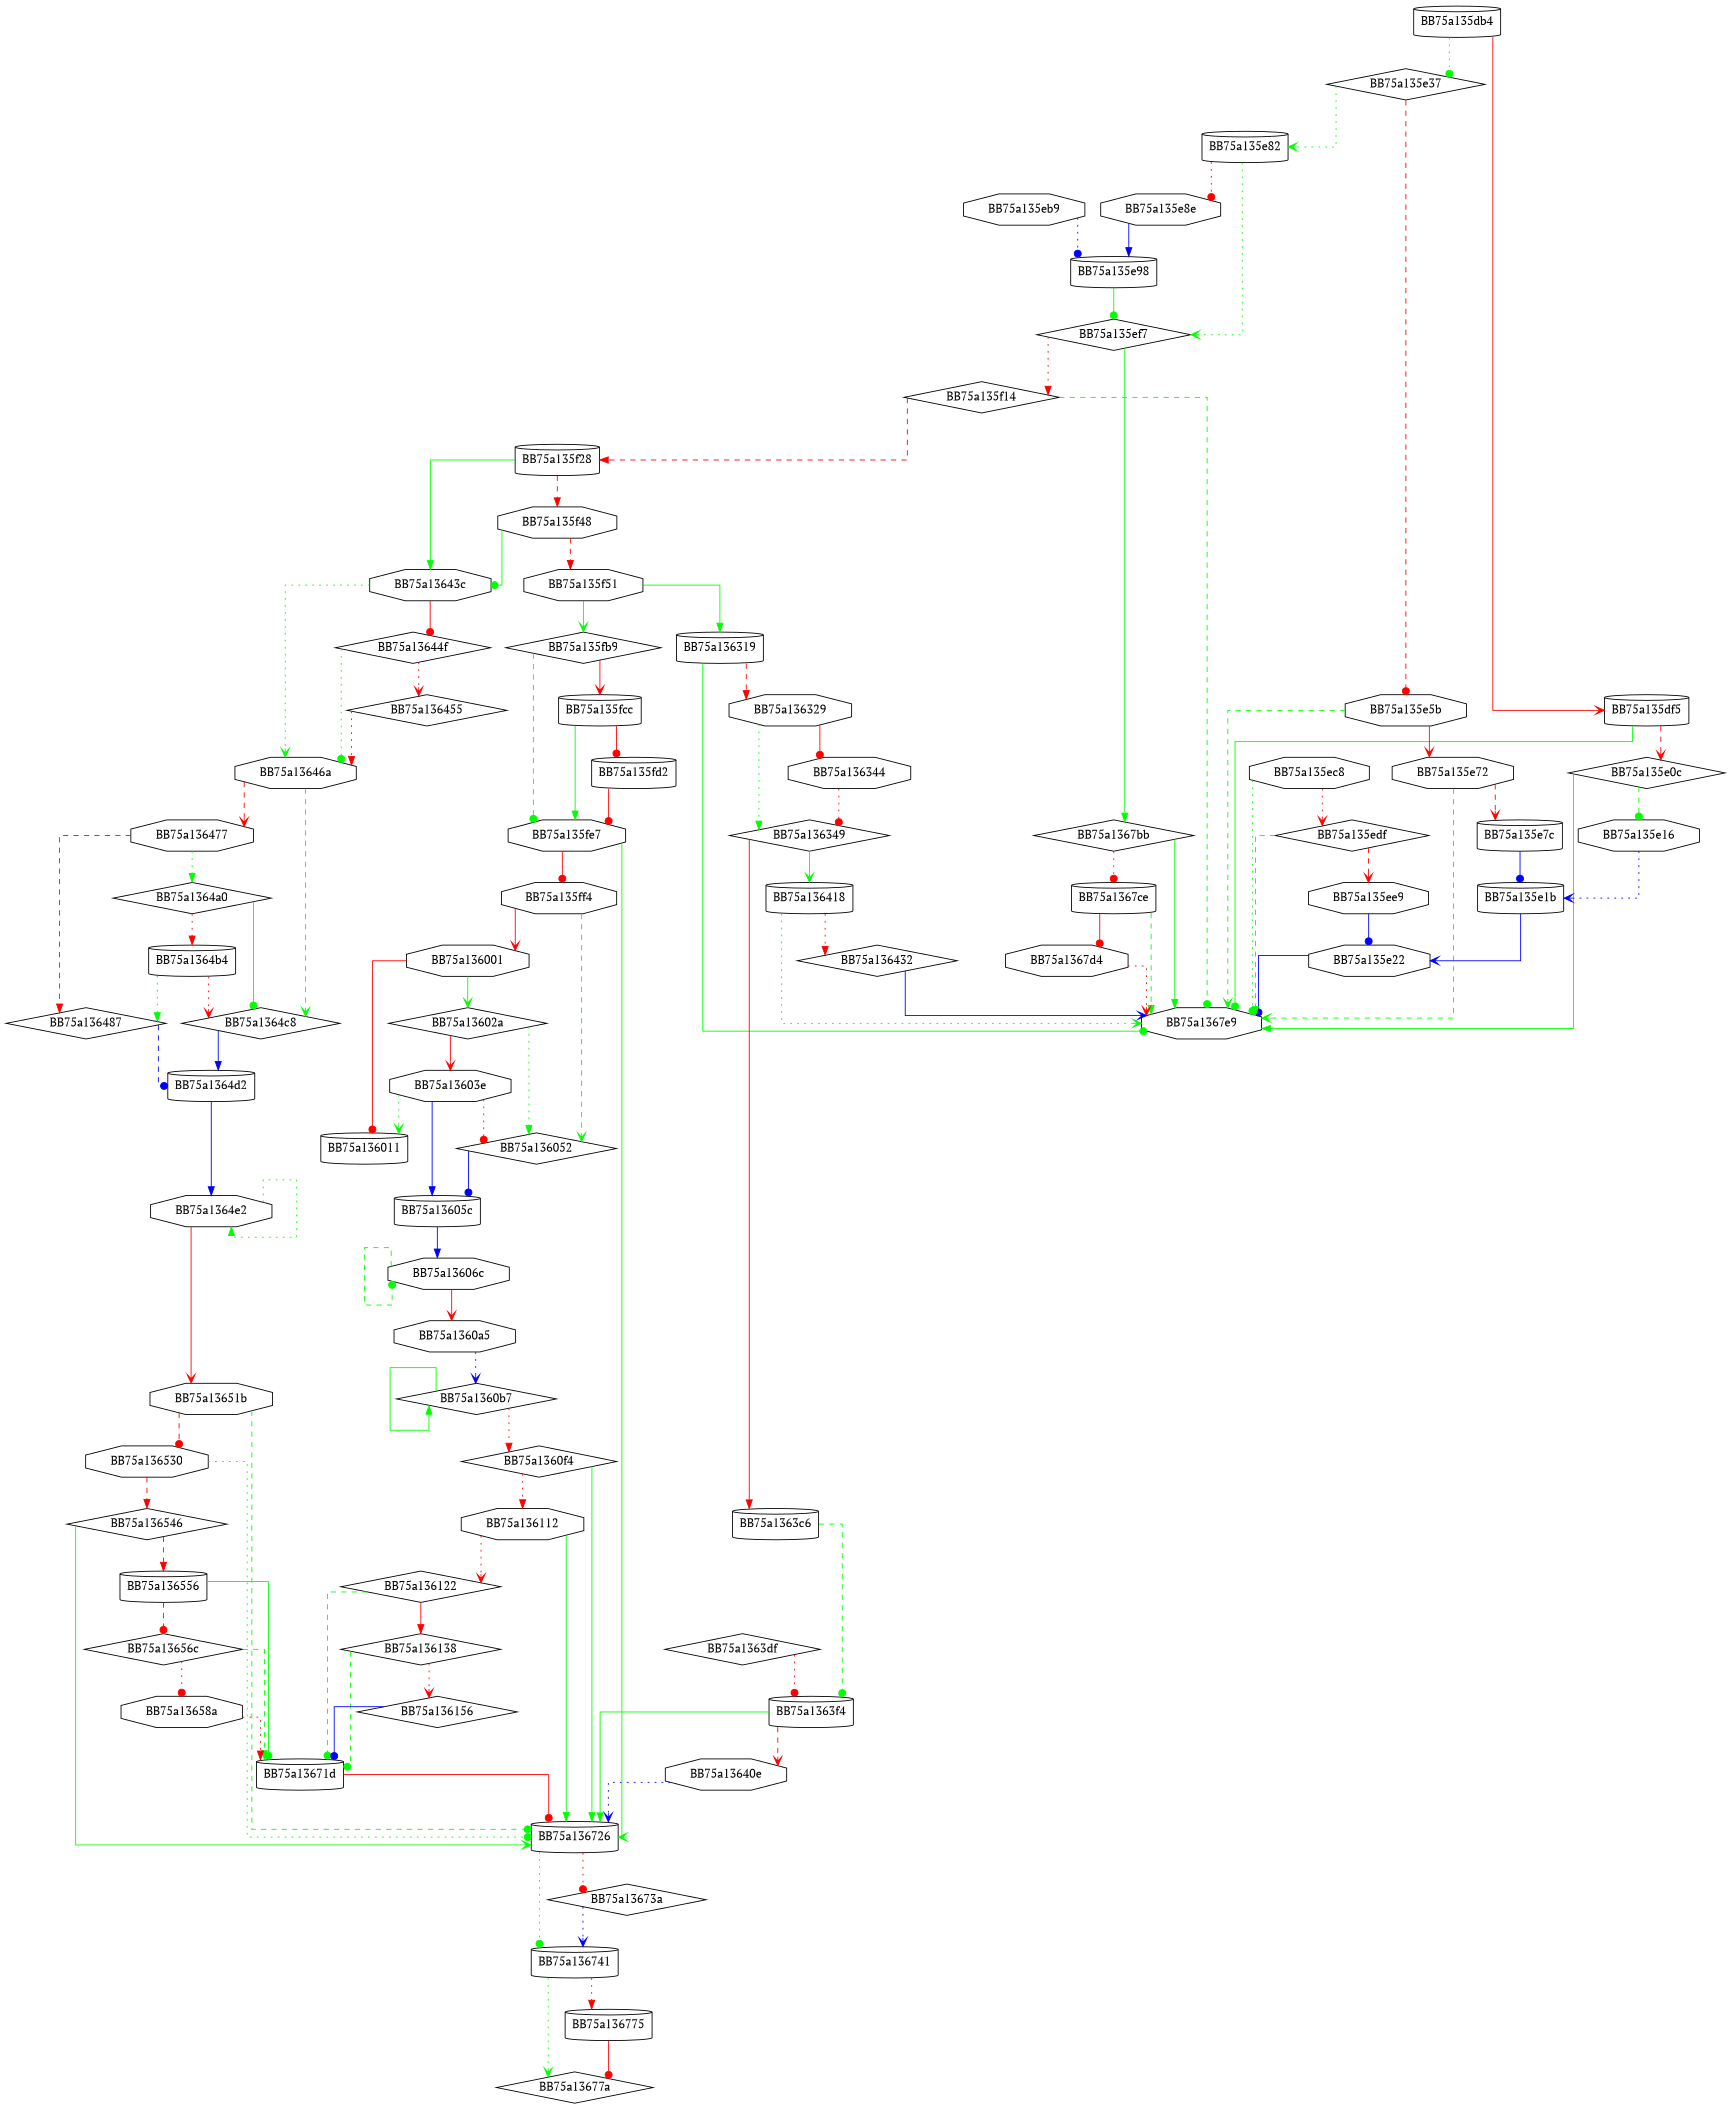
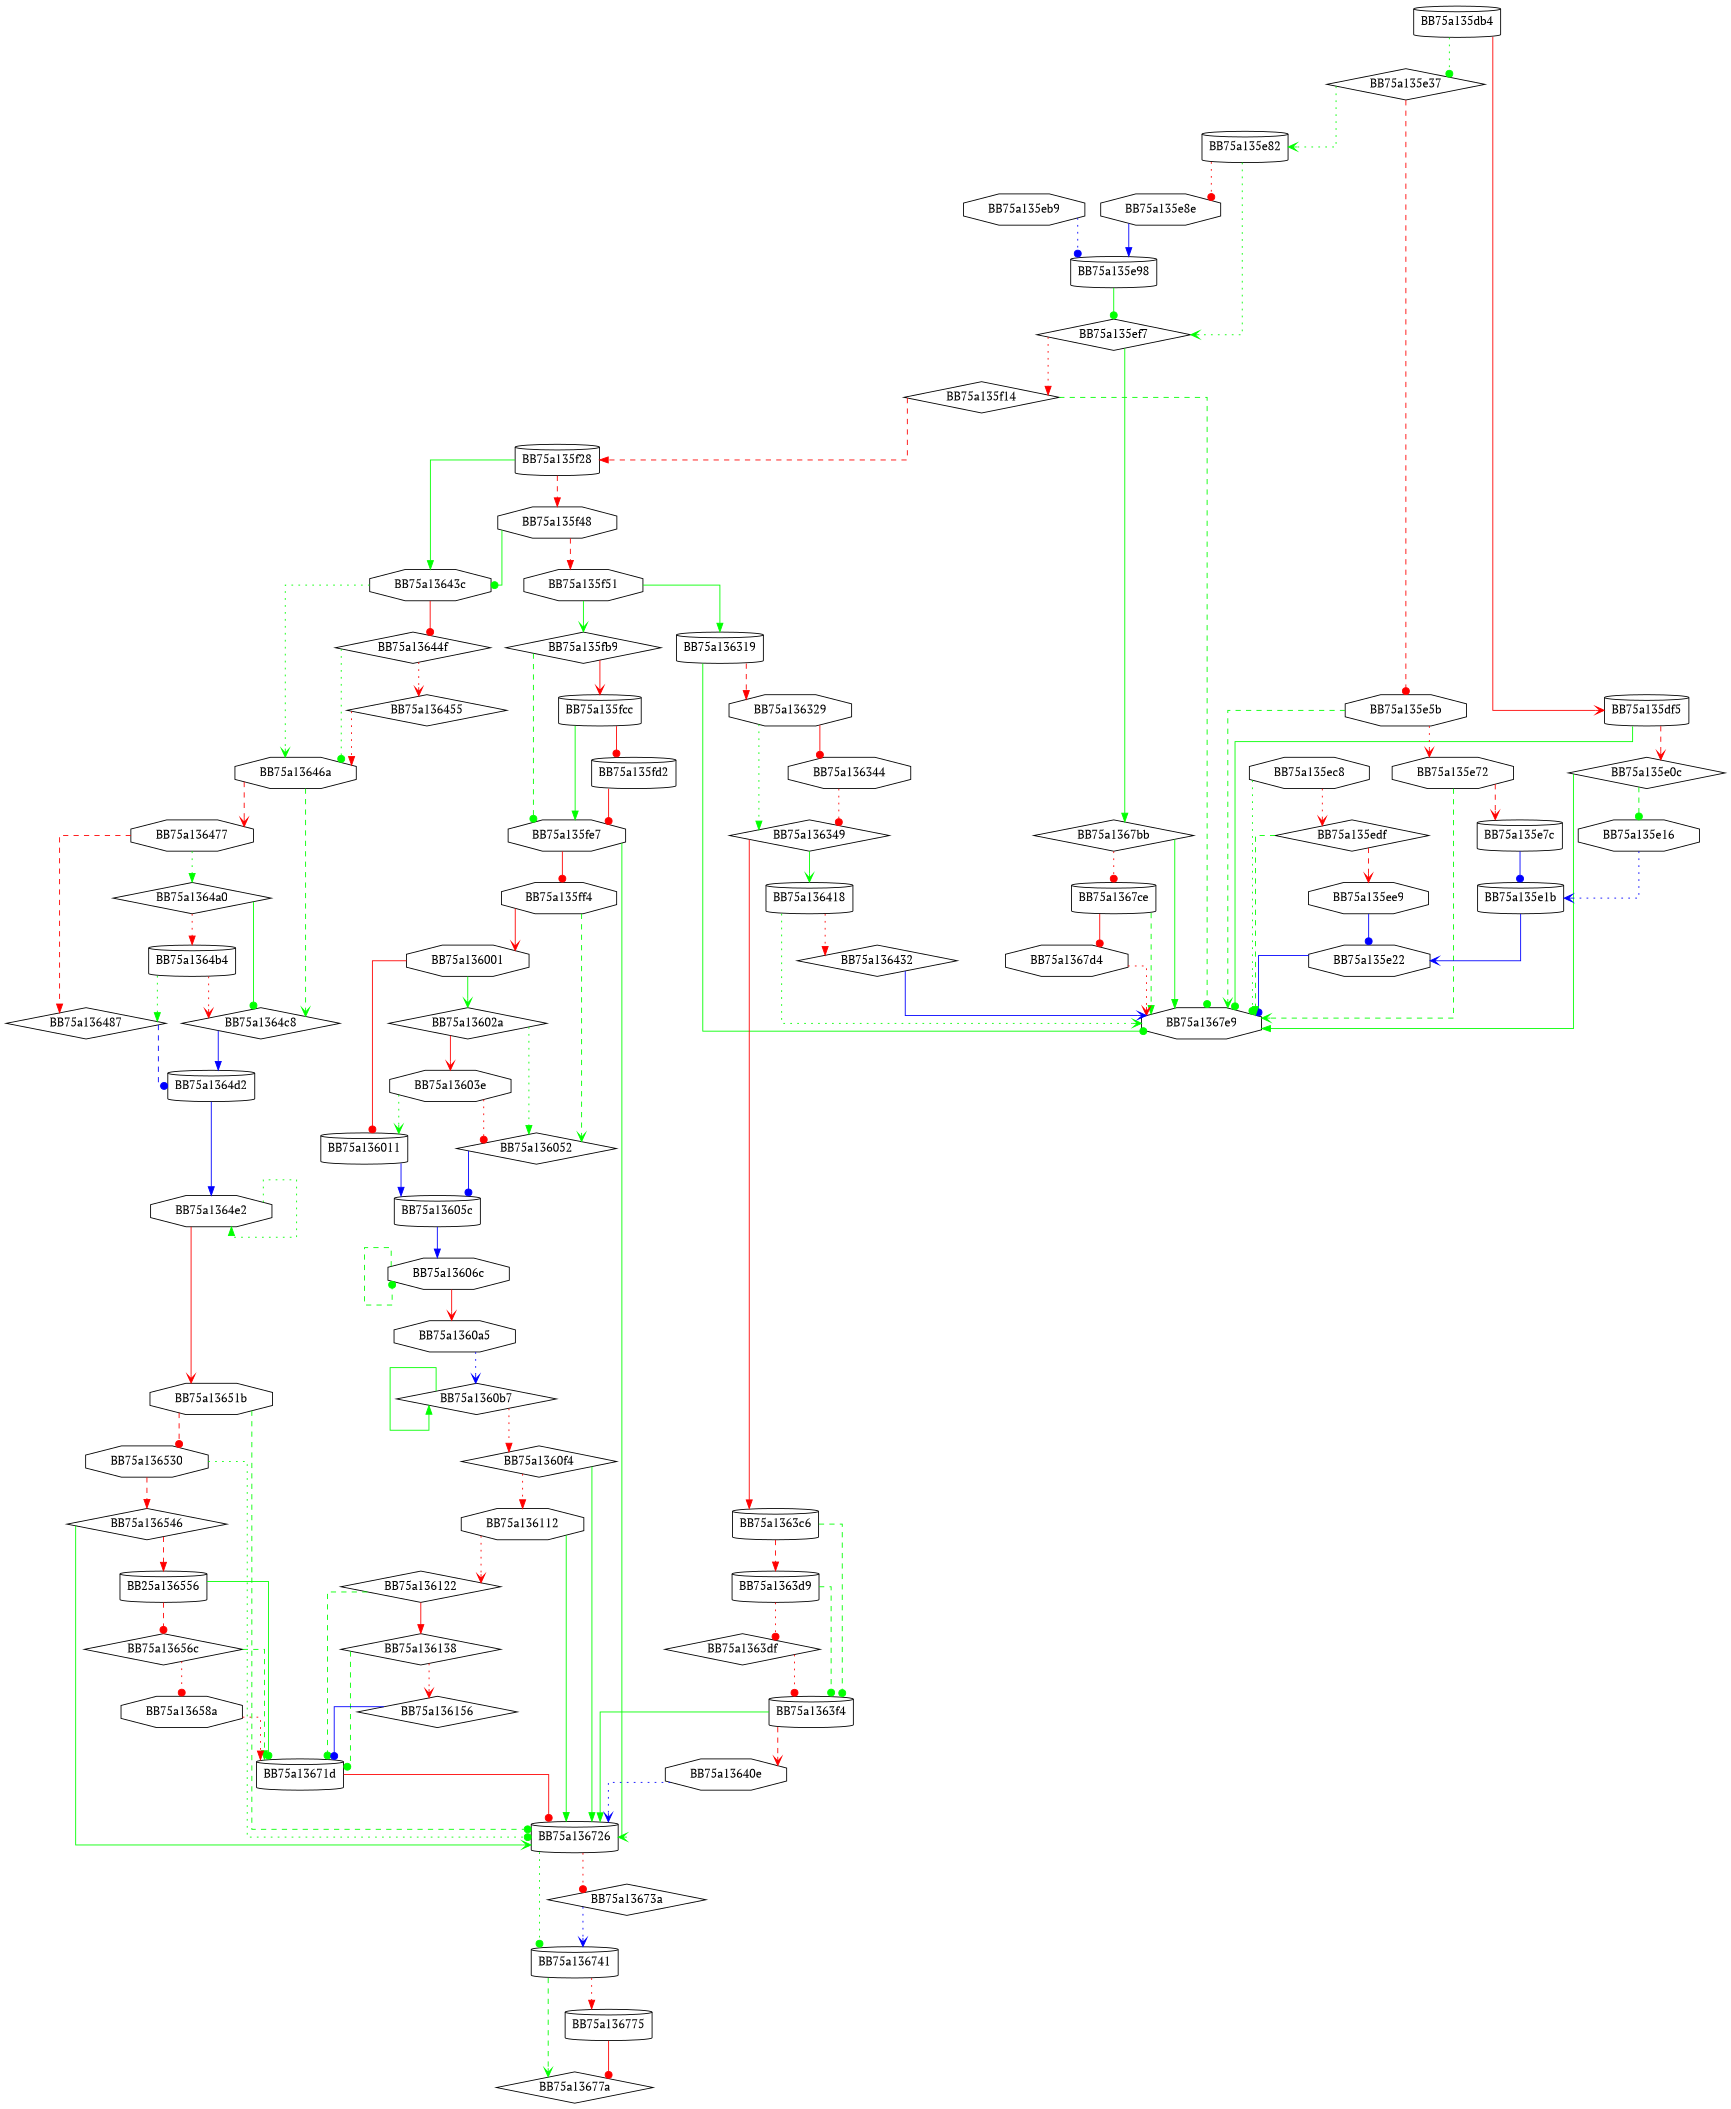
(1429, 736) -> (1429, 736)
(432, 1144) -> (401, 1175)
(163, 1587) -> (163, 1587)
none -> (776, 1587)
(548, 2023) -> (548, 2023)
